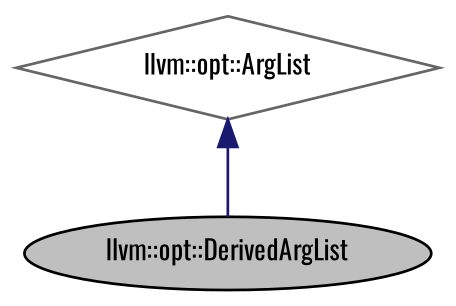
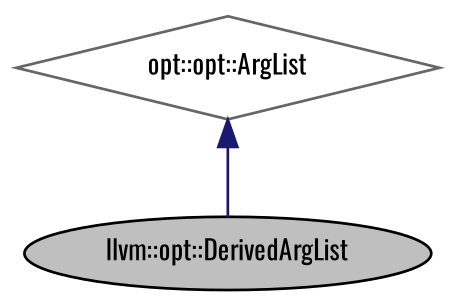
(228, 68) -> (228, 68)
